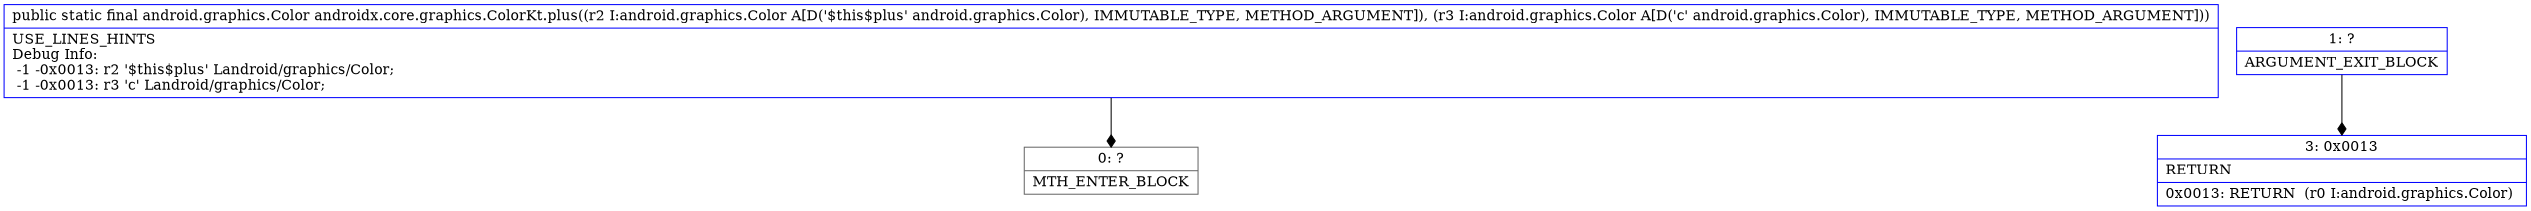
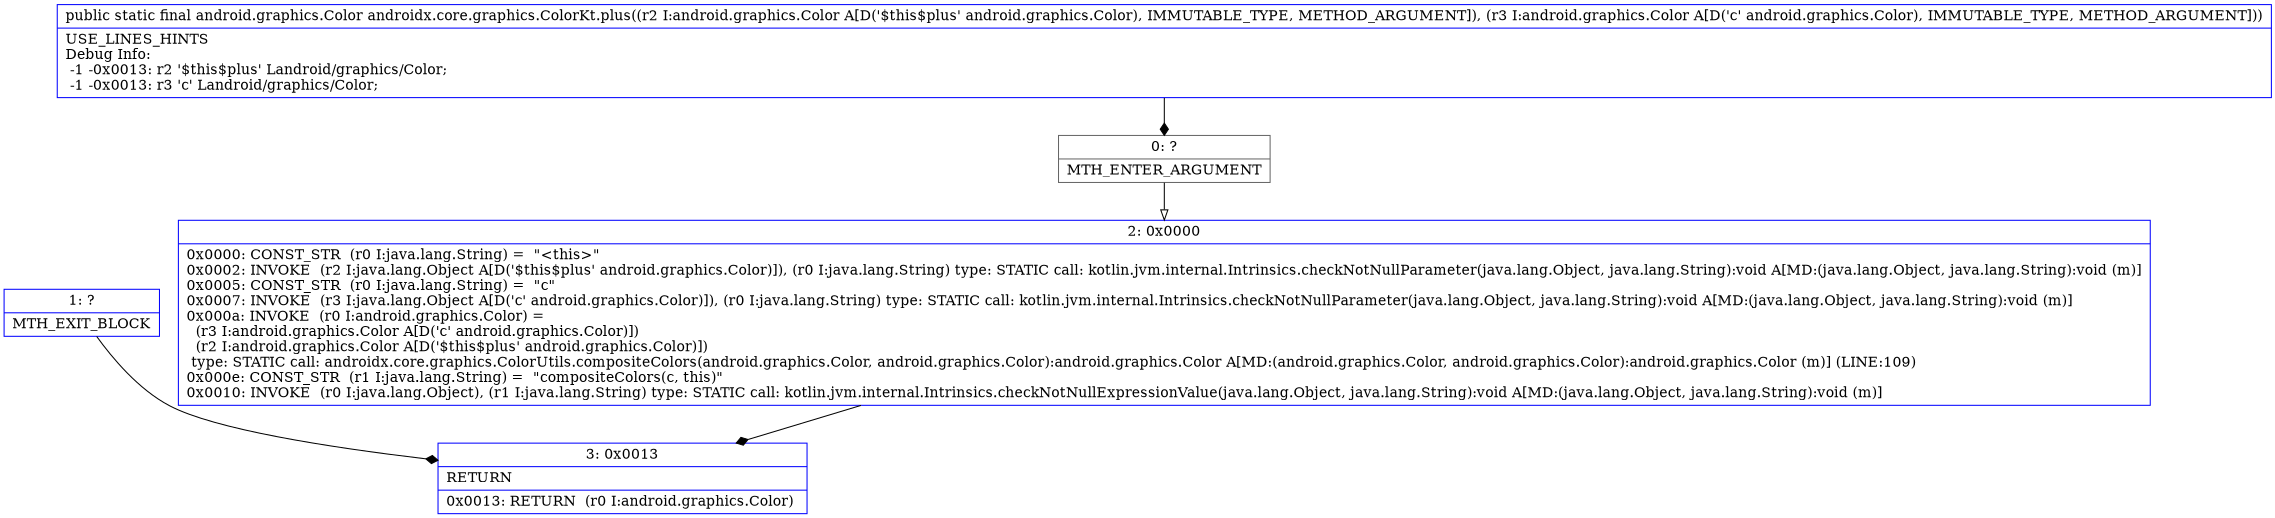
(2342, 62) -> (82, 324)
(1111, 182) -> (1164, 170)
none -> (1164, 313)
